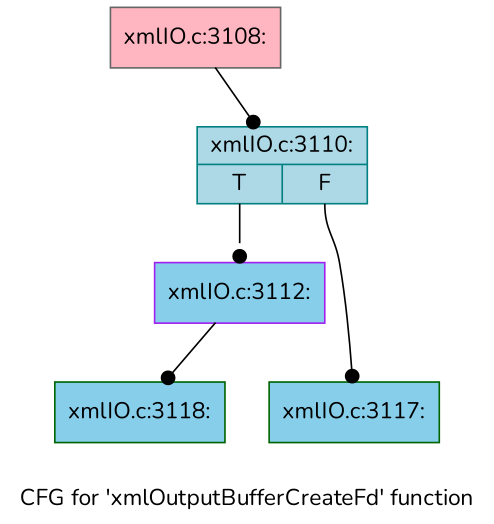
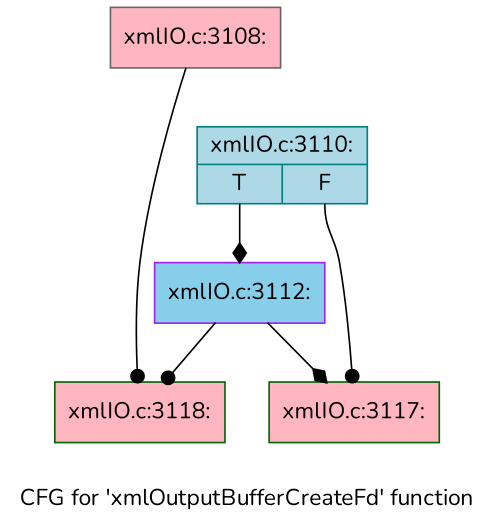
(232, 92) -> (147, 216)
(240, 223) -> (240, 223)
none -> (290, 346)
(140, 412) -> (140, 412)
(354, 412) -> (354, 412)
